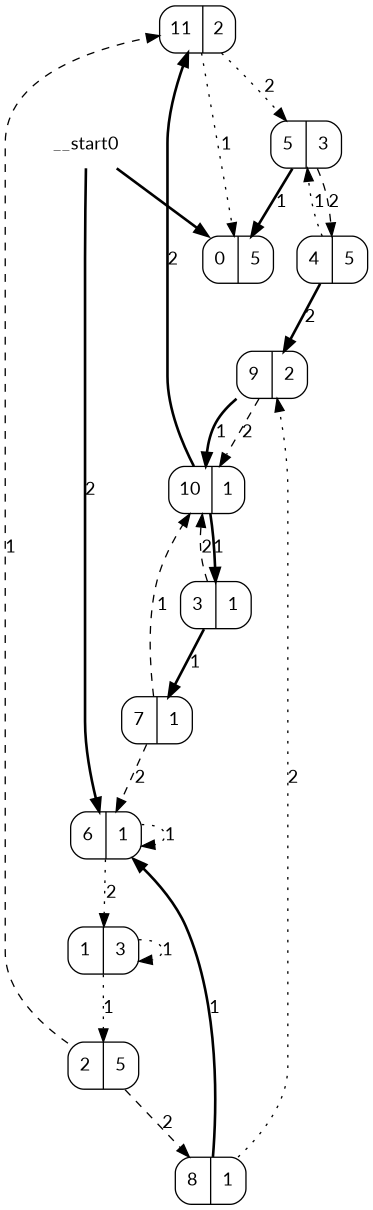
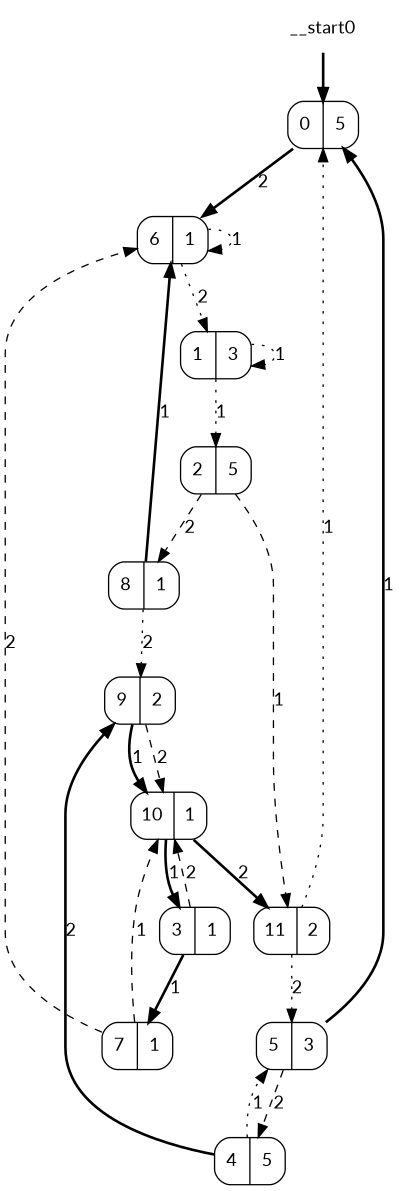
(85, 484) -> (253, 179)
